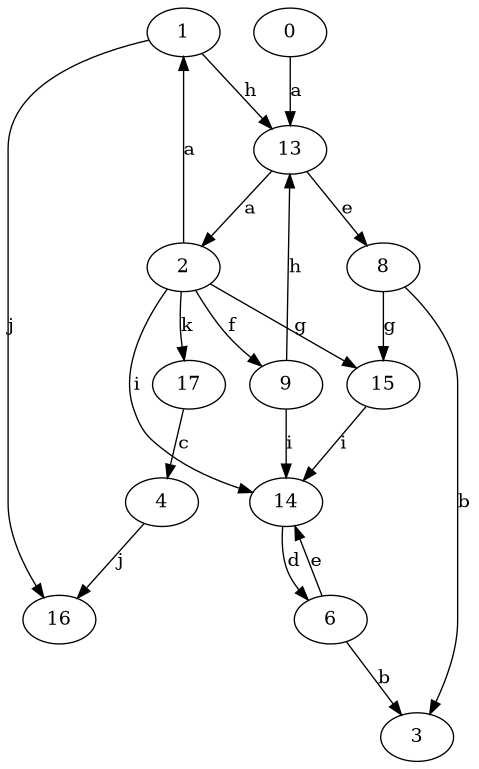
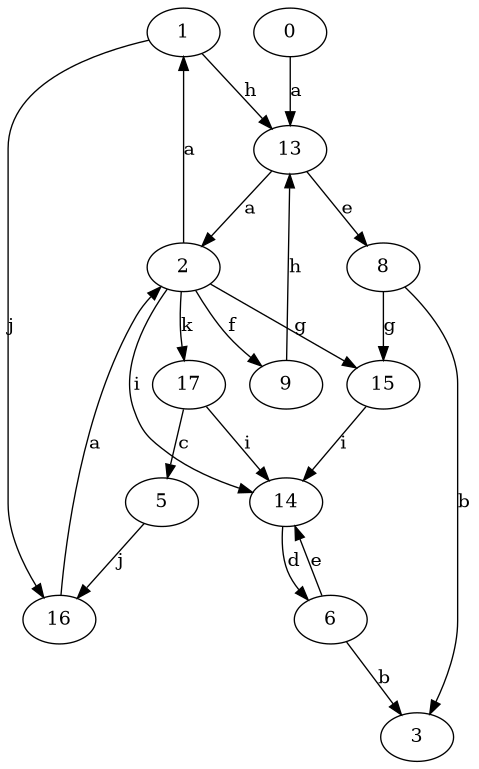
(286, 437) -> (233, 438)
none -> (88, 440)
(162, 502) -> (162, 502)
